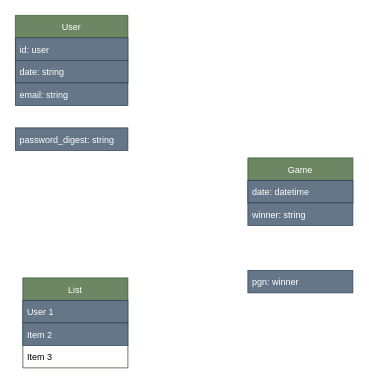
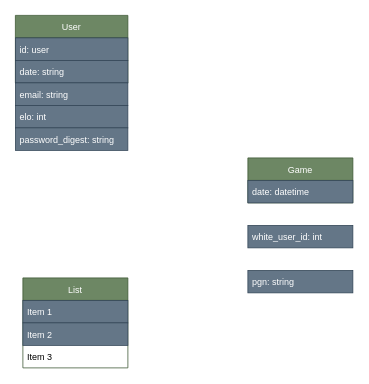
none -> (72, 117)
(300, 214) -> none
none -> (300, 237)
(276, 282) -> (276, 282)
(41, 312) -> (41, 312)
